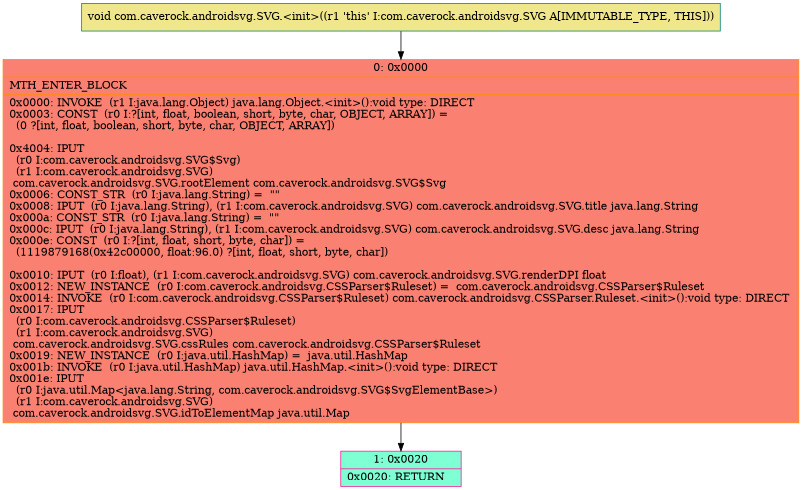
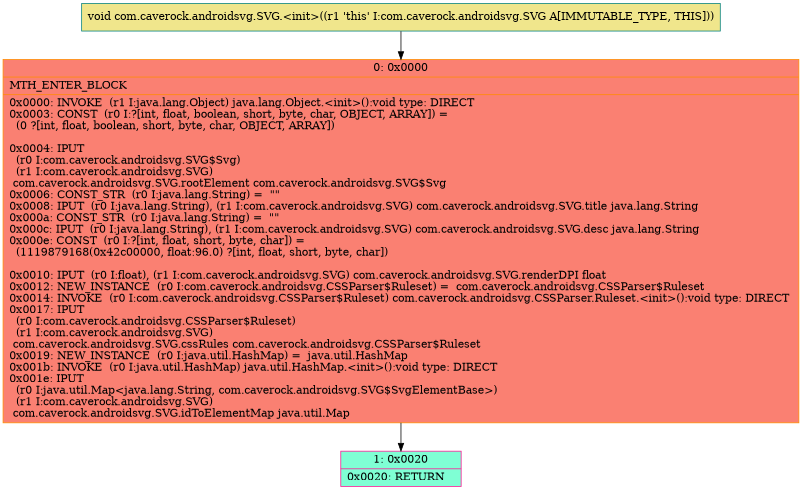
(50, 149) -> (50, 149)
